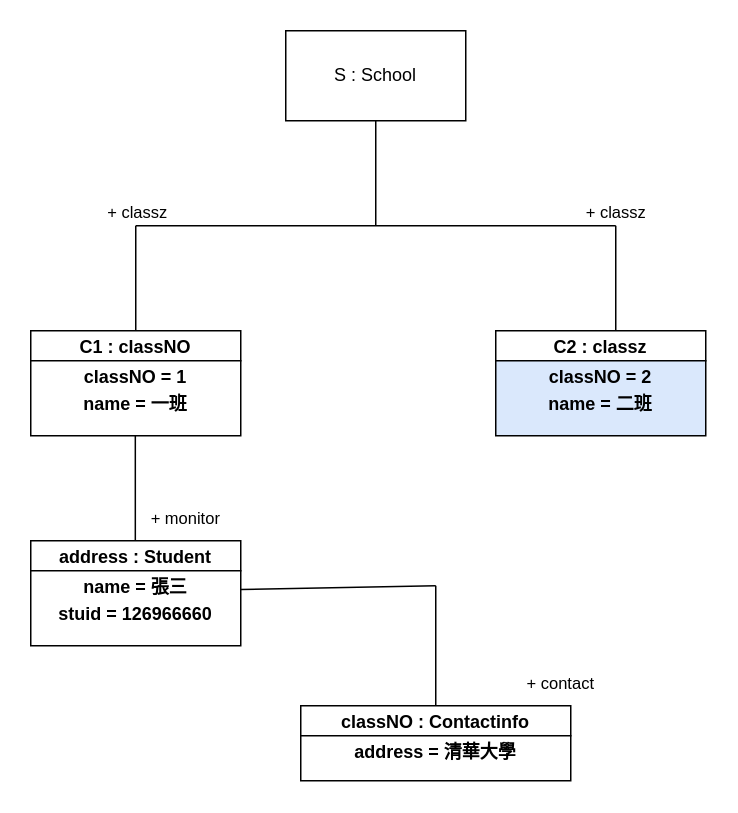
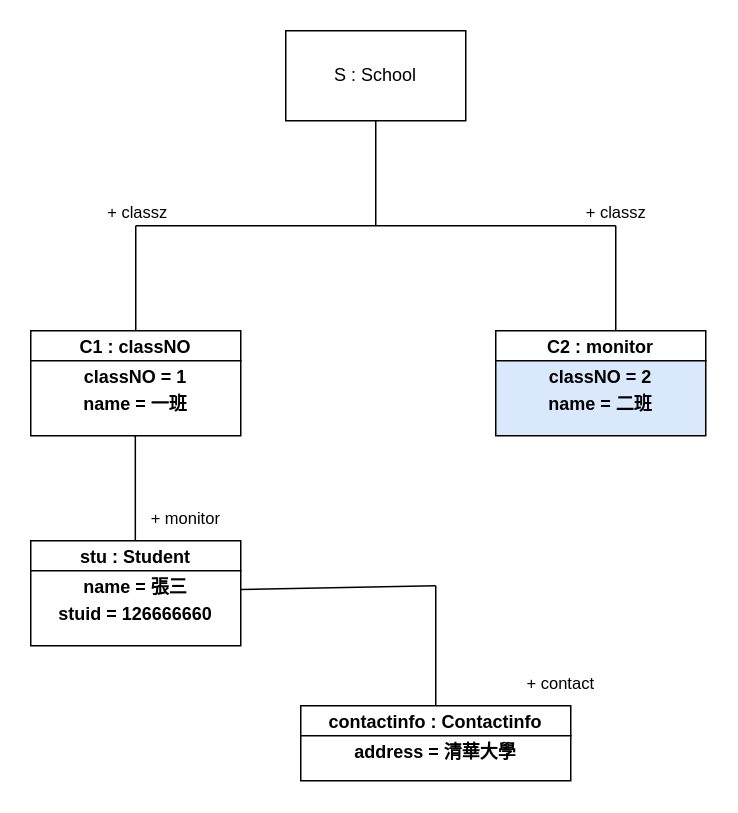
(542, 342) -> (547, 342)
(109, 552) -> (89, 552)
(109, 592) -> (109, 592)
(395, 717) -> (415, 717)
